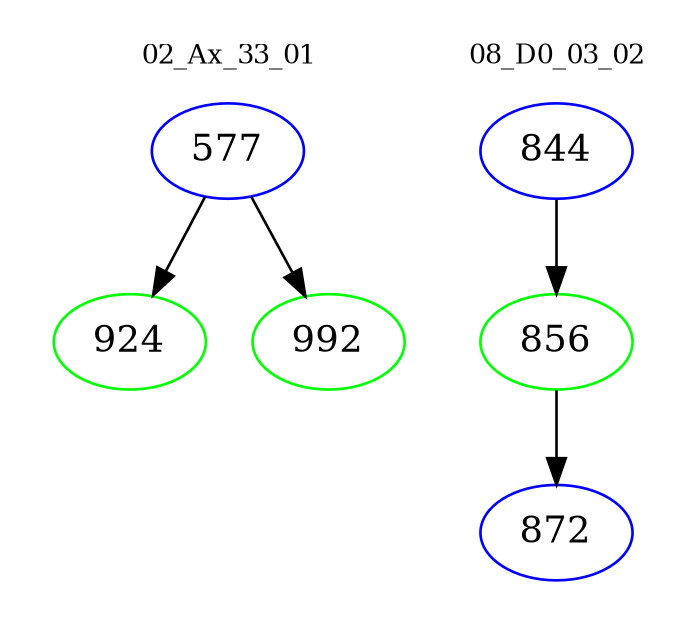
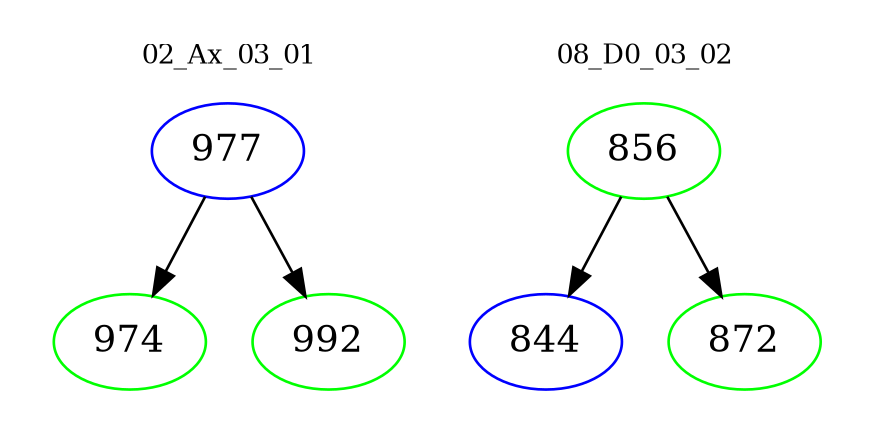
(229, 57) -> (229, 57)
(228, 151) -> (228, 151)
(557, 233) -> (601, 234)
(130, 342) -> (130, 342)
(557, 533) -> (745, 342)
